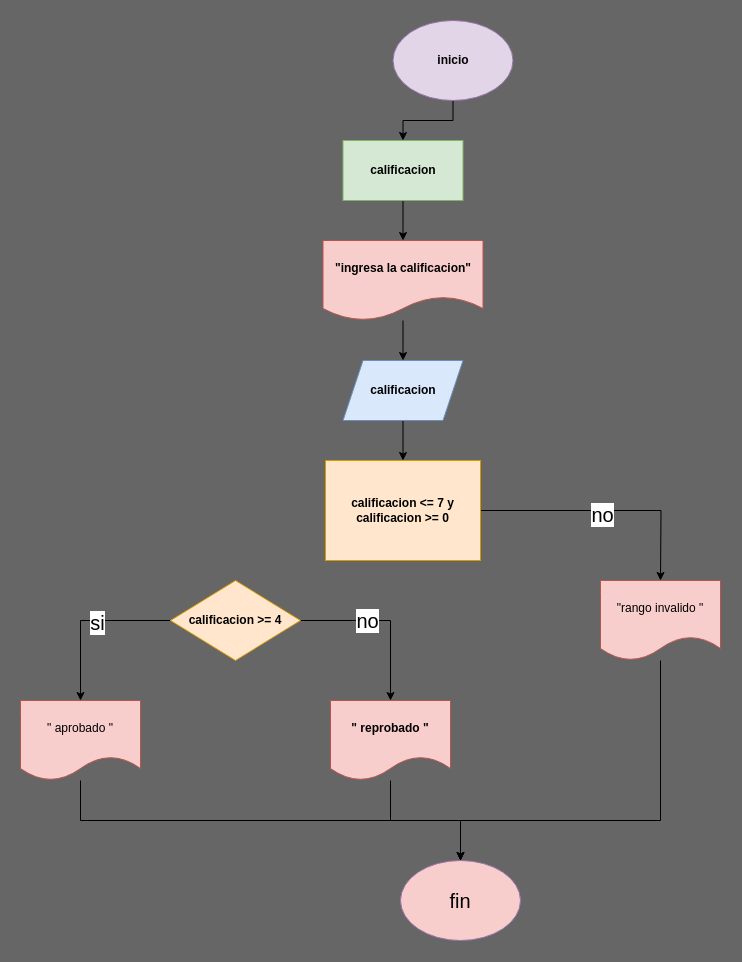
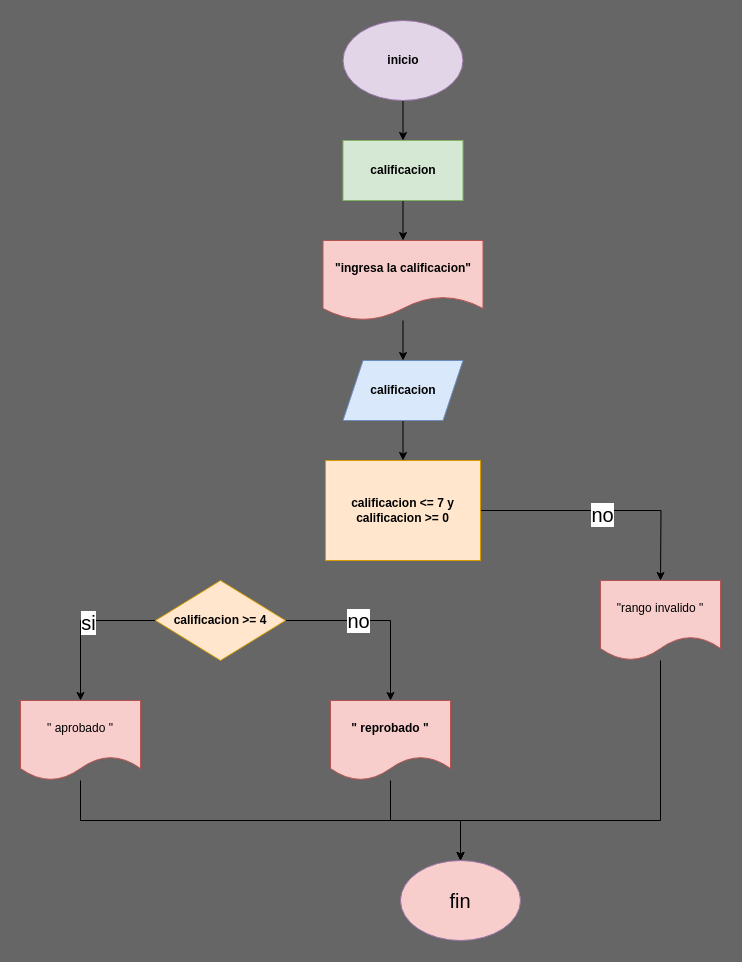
(453, 61) -> (403, 61)
(236, 621) -> (221, 621)
